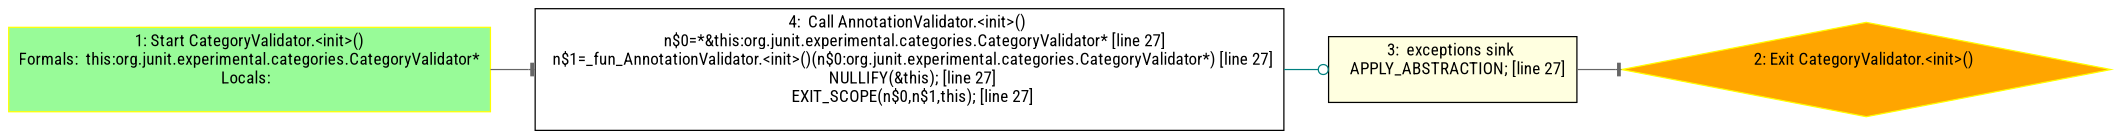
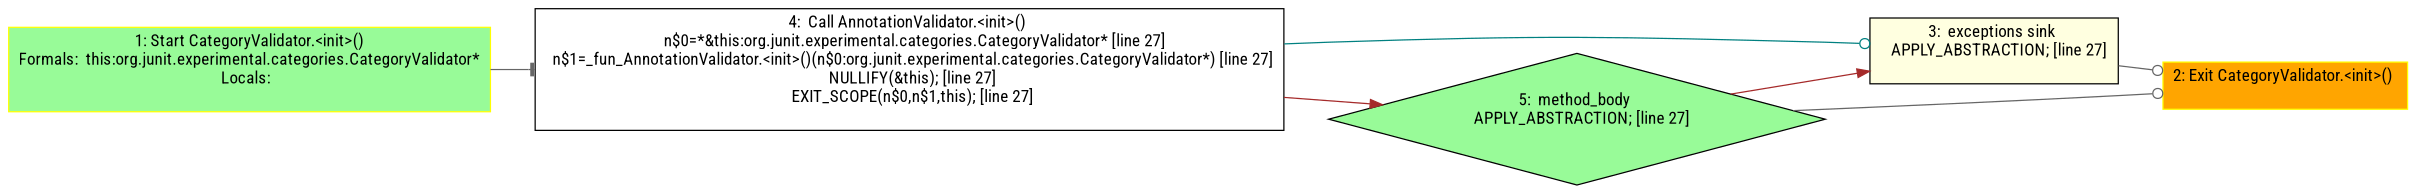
(1596, 70) -> (2136, 68)
(1866, 70) -> (2285, 86)
none -> (1577, 119)
